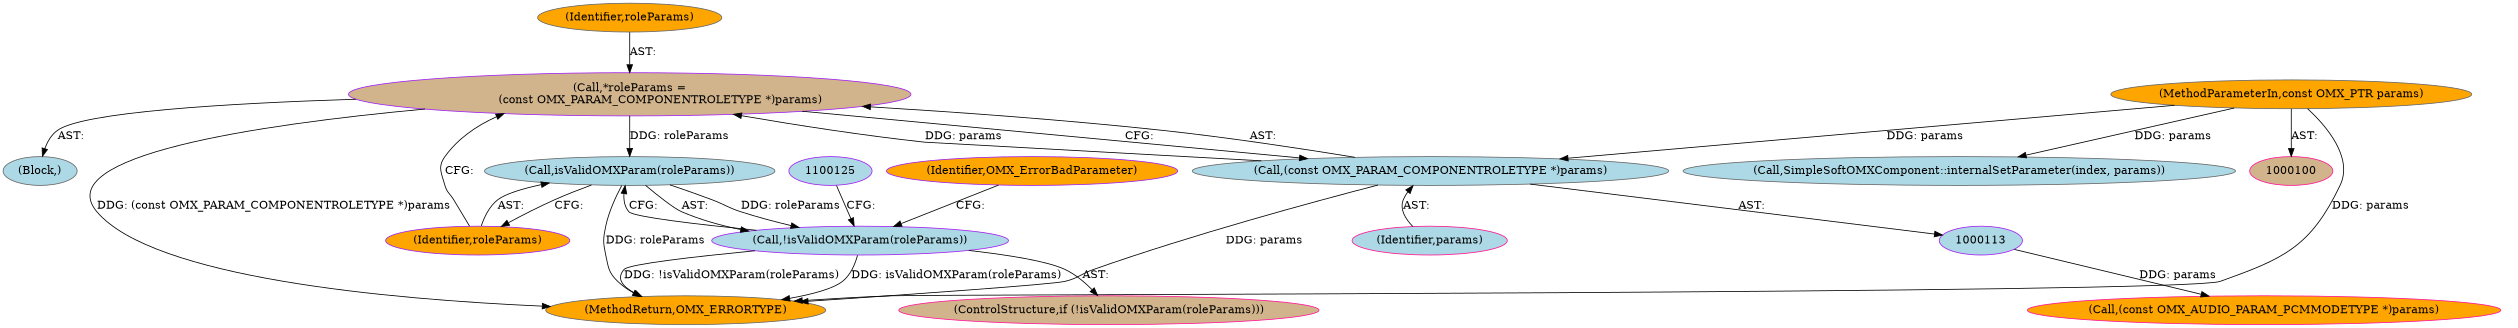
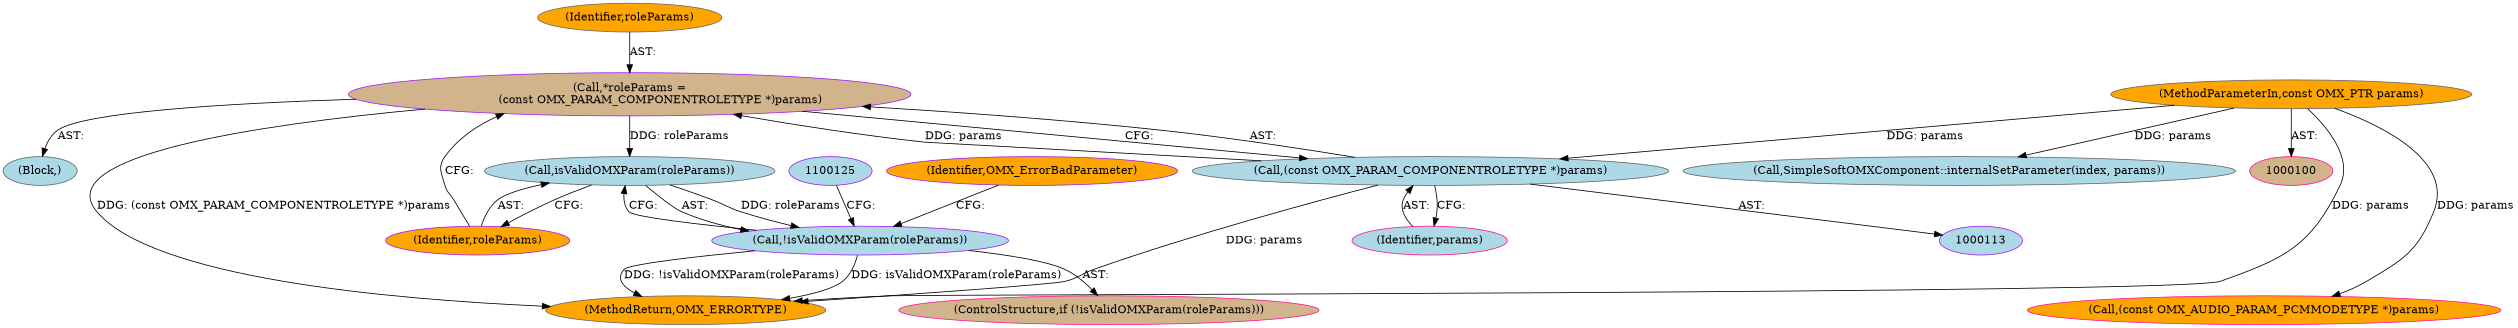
none -> (1437, 202)
(604, 243) -> none
(2108, 272) -> (2437, 197)
